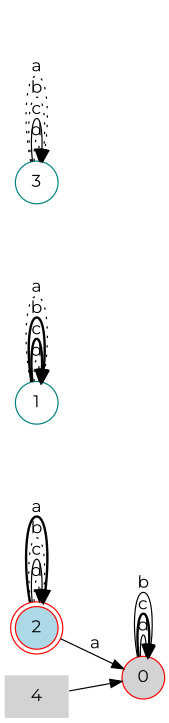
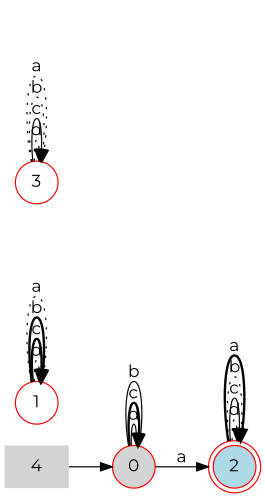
(37, 182) -> (37, 182)
(37, 403) -> (37, 403)
(87, 651) -> (176, 467)
